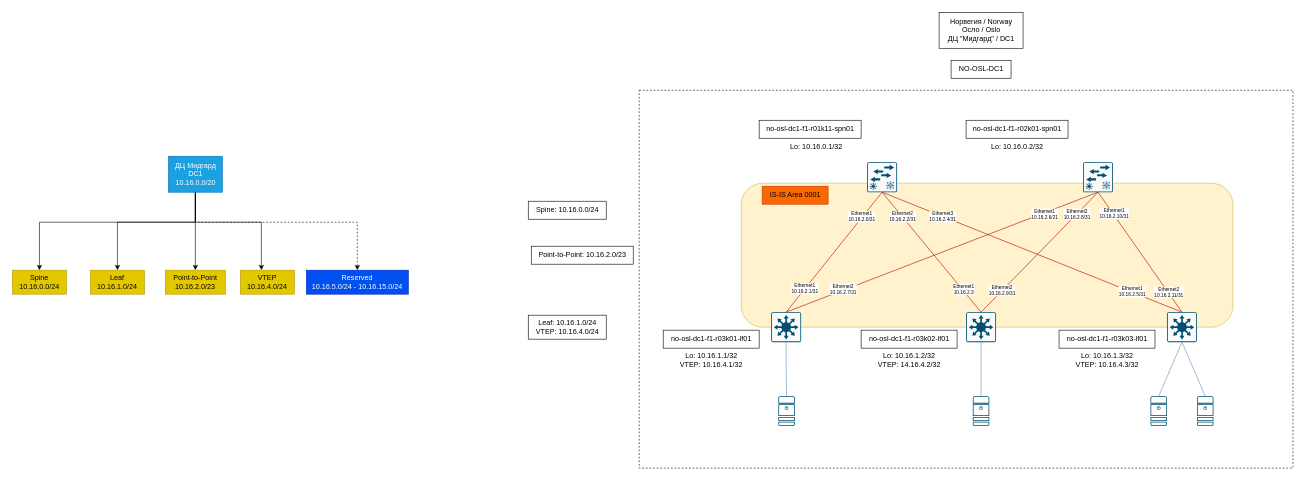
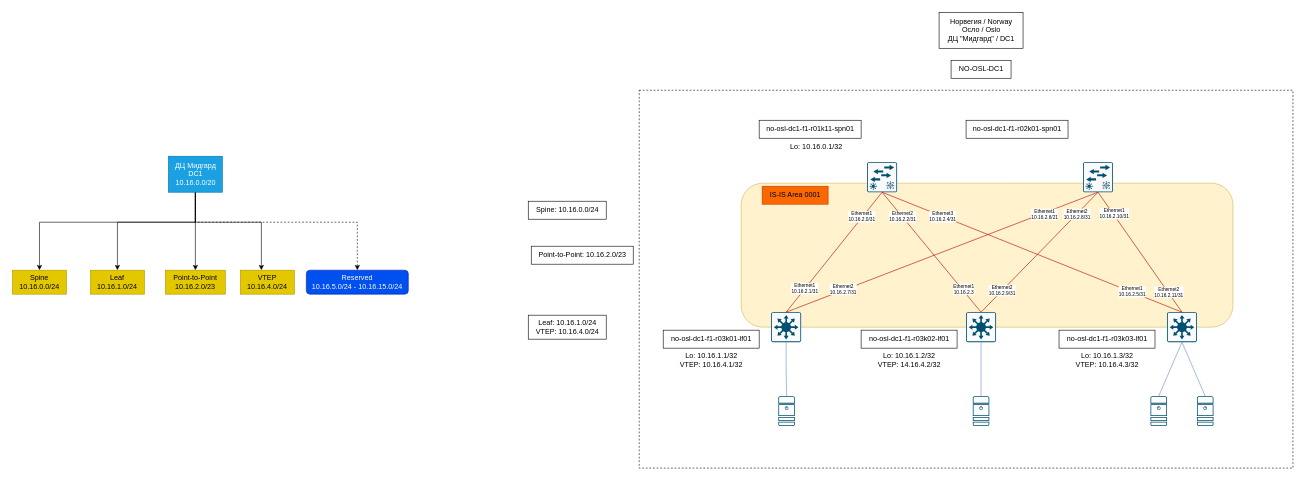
(1017, 147) -> none
(357, 282) -> (357, 282)
